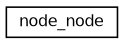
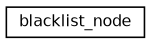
(62, 22) -> (75, 22)
